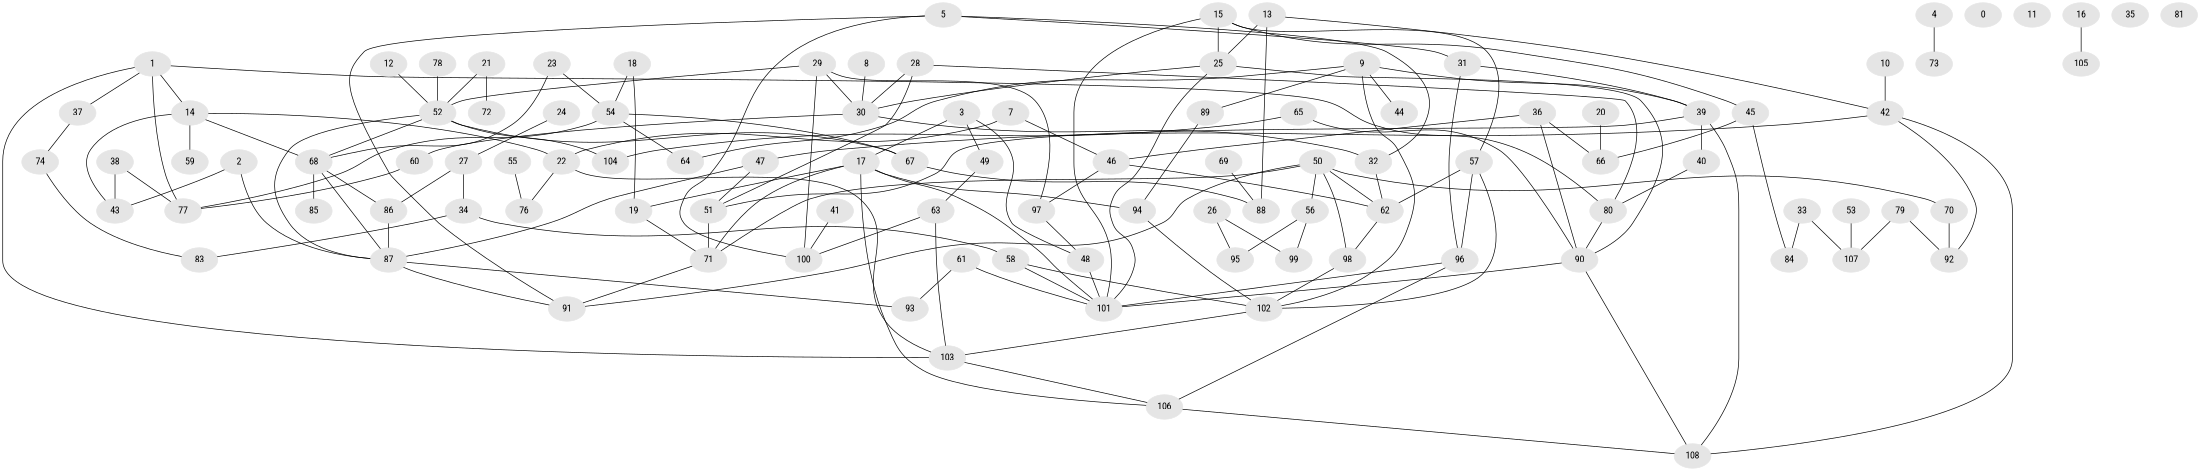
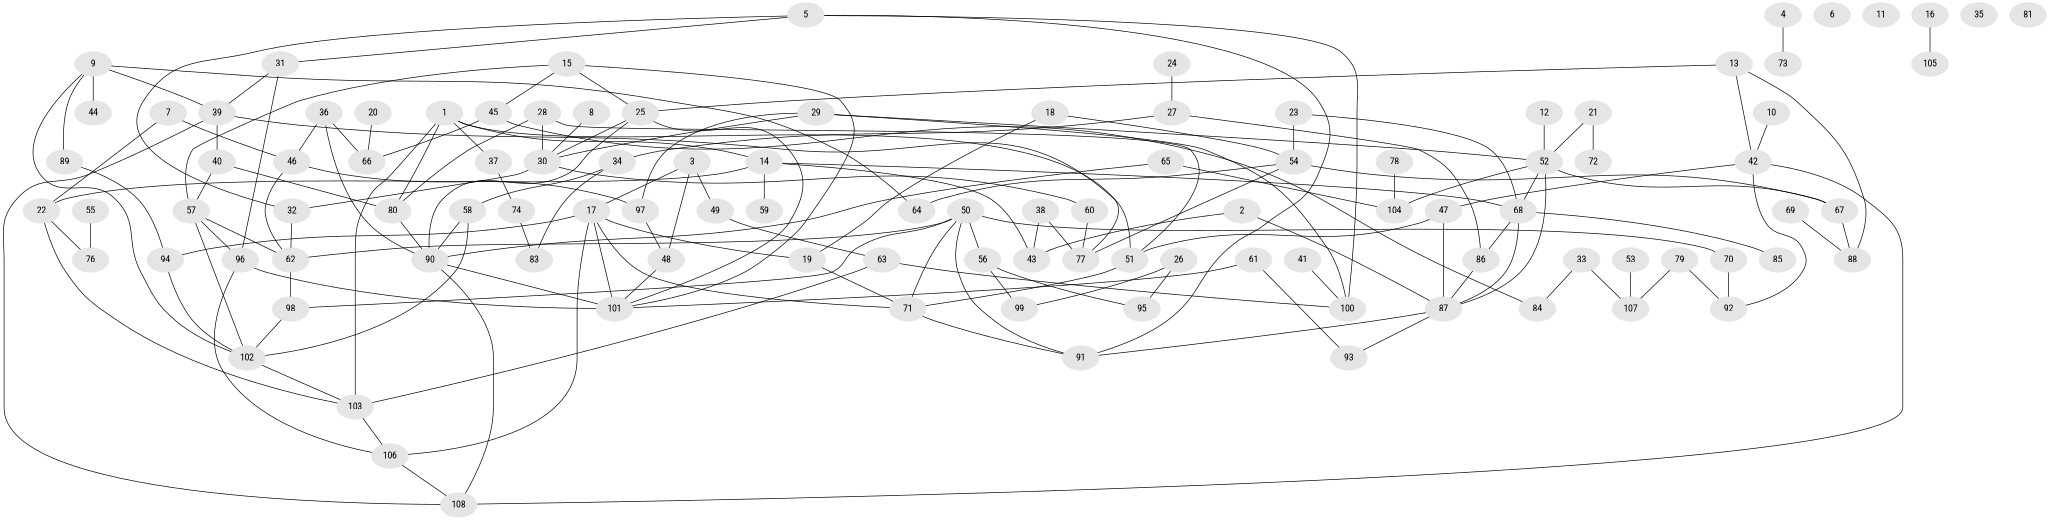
(1983, 15) -> (1832, 15)
(438, 89) -> (1394, 187)
none -> (203, 188)
(1057, 284) -> (447, 238)
